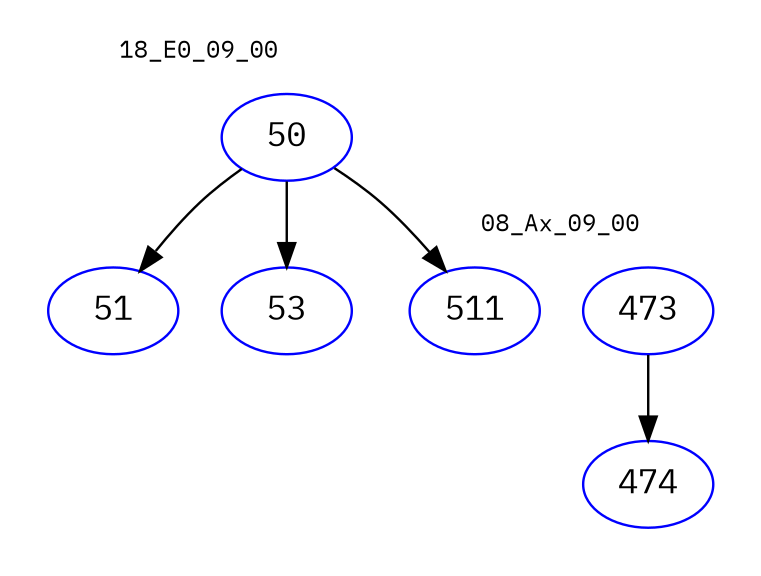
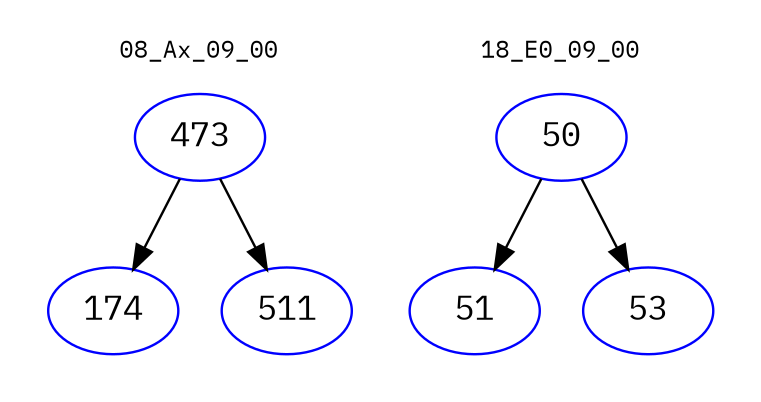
(406, 226) -> (238, 213)
(648, 484) -> (113, 311)
